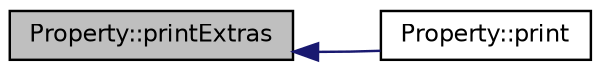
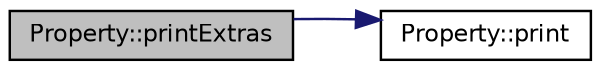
(349, 52) -> (325, 19)
